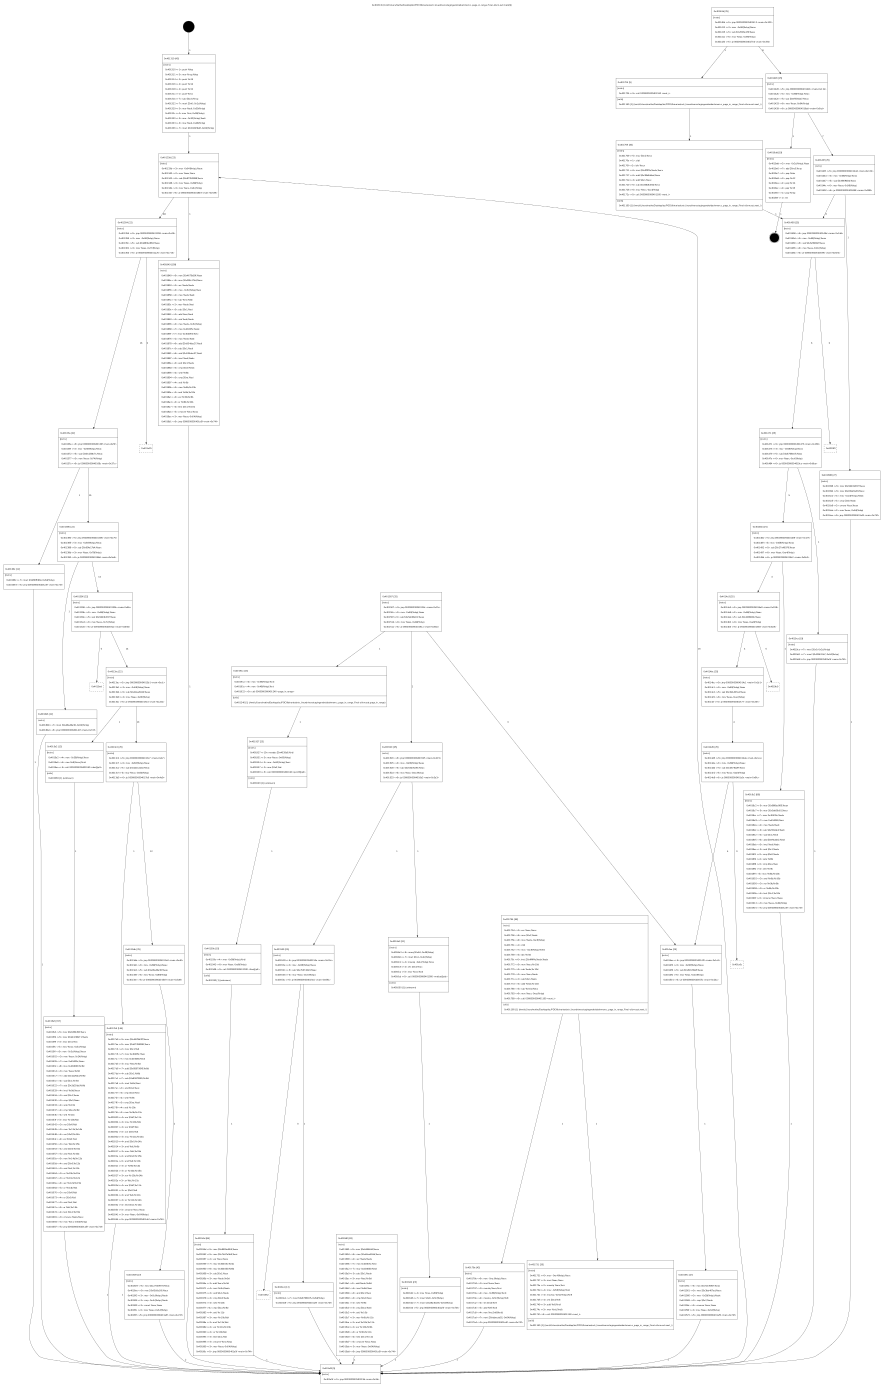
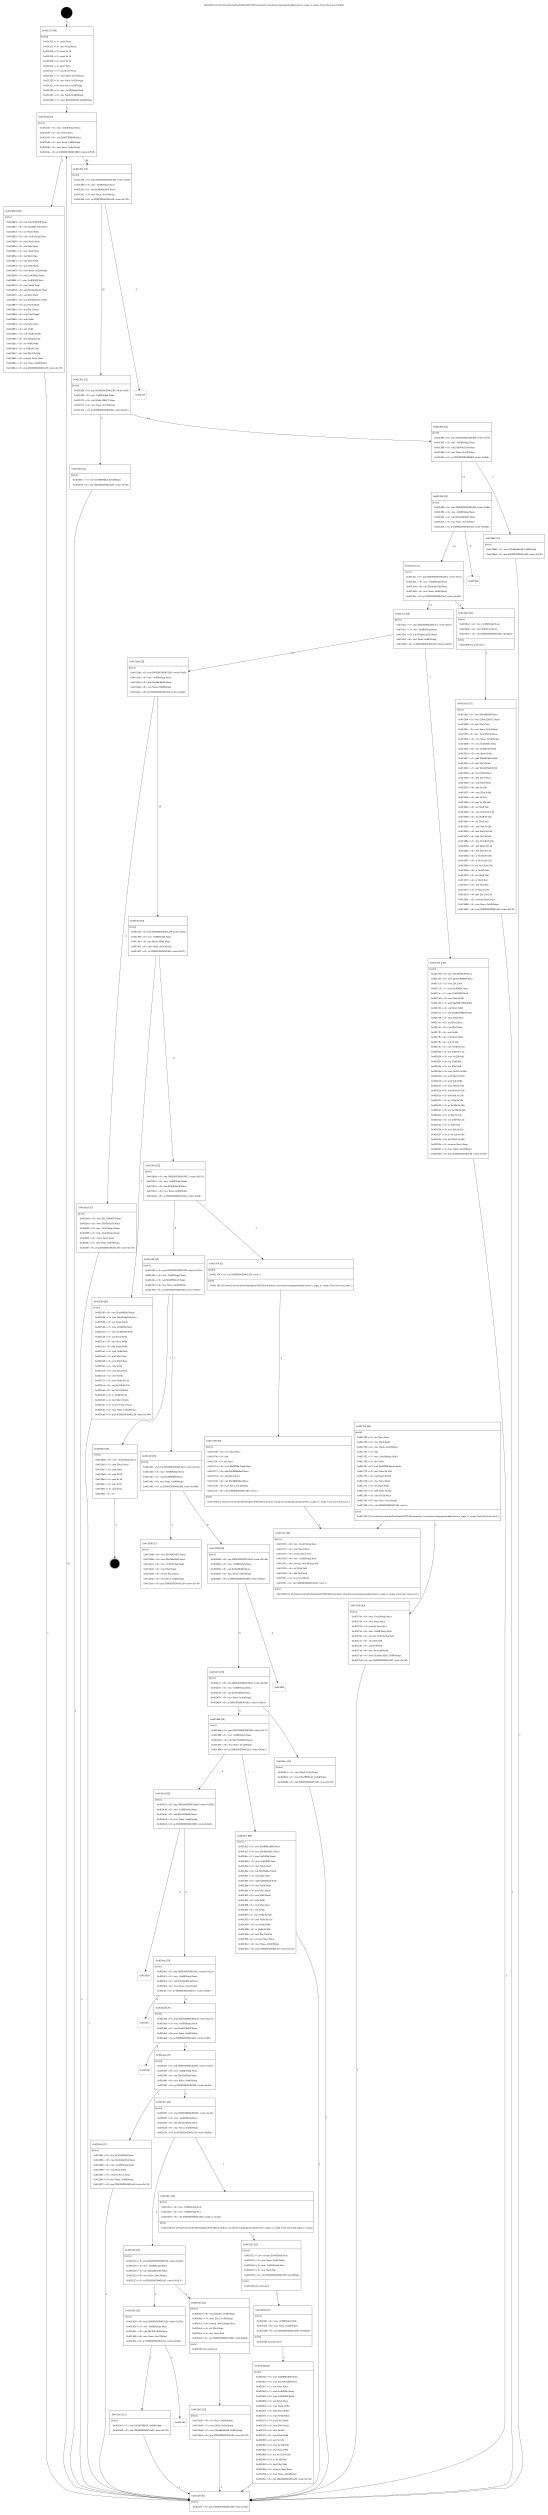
(772, 214) -> (312, 1517)
(551, 788) -> (185, 2093)
none -> (158, 936)
(850, 1162) -> none
none -> (144, 2023)
